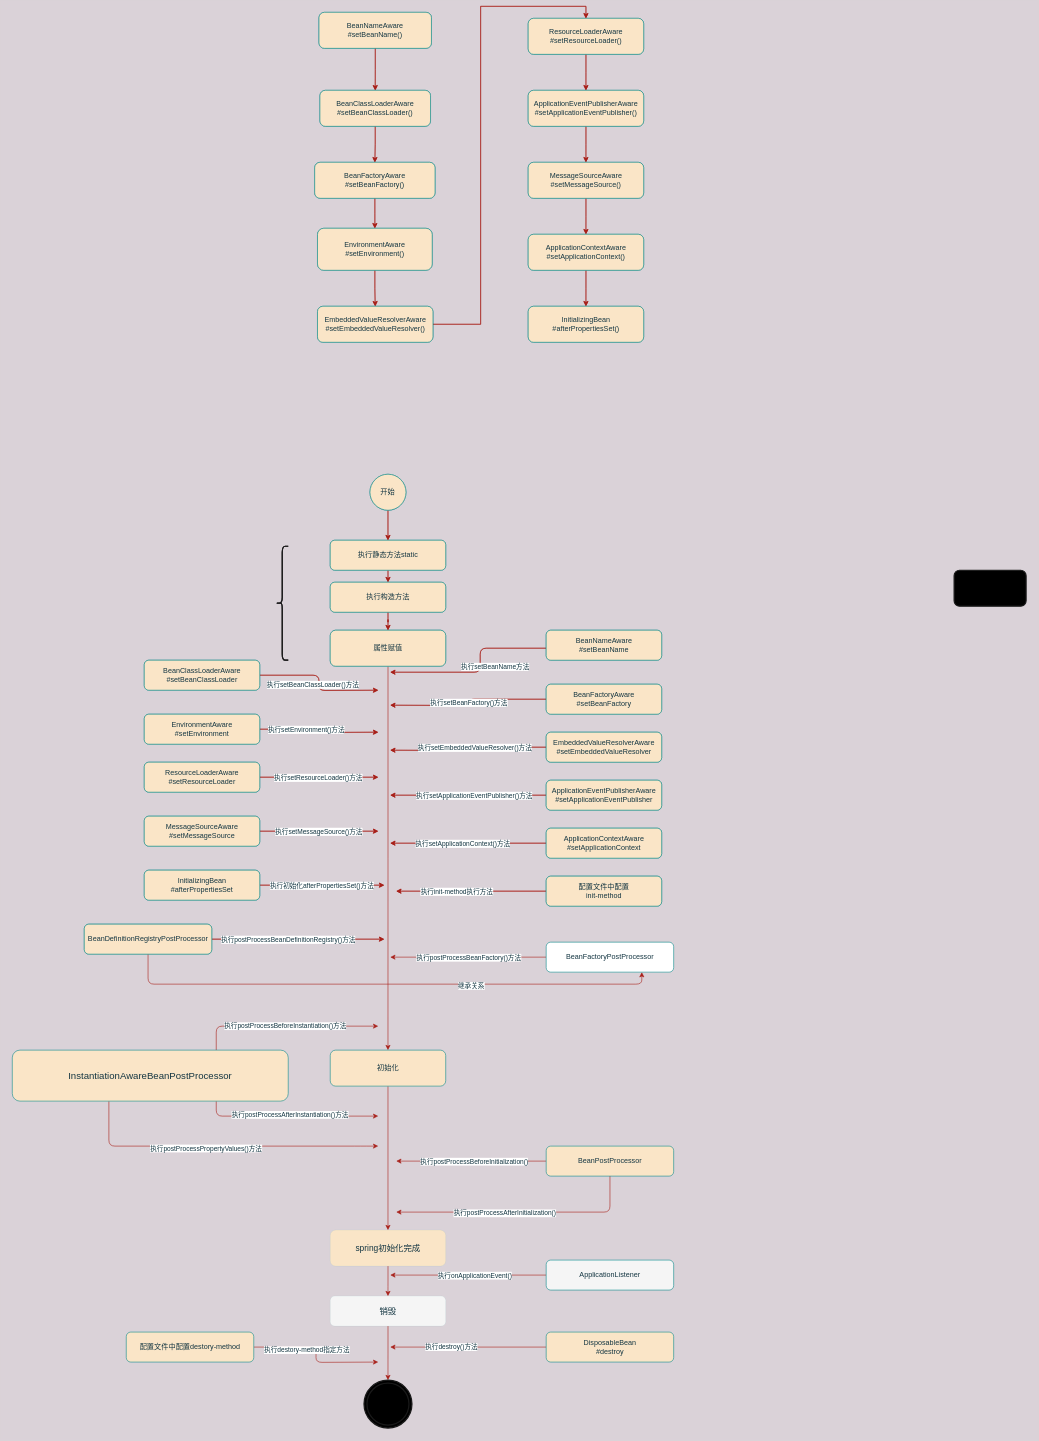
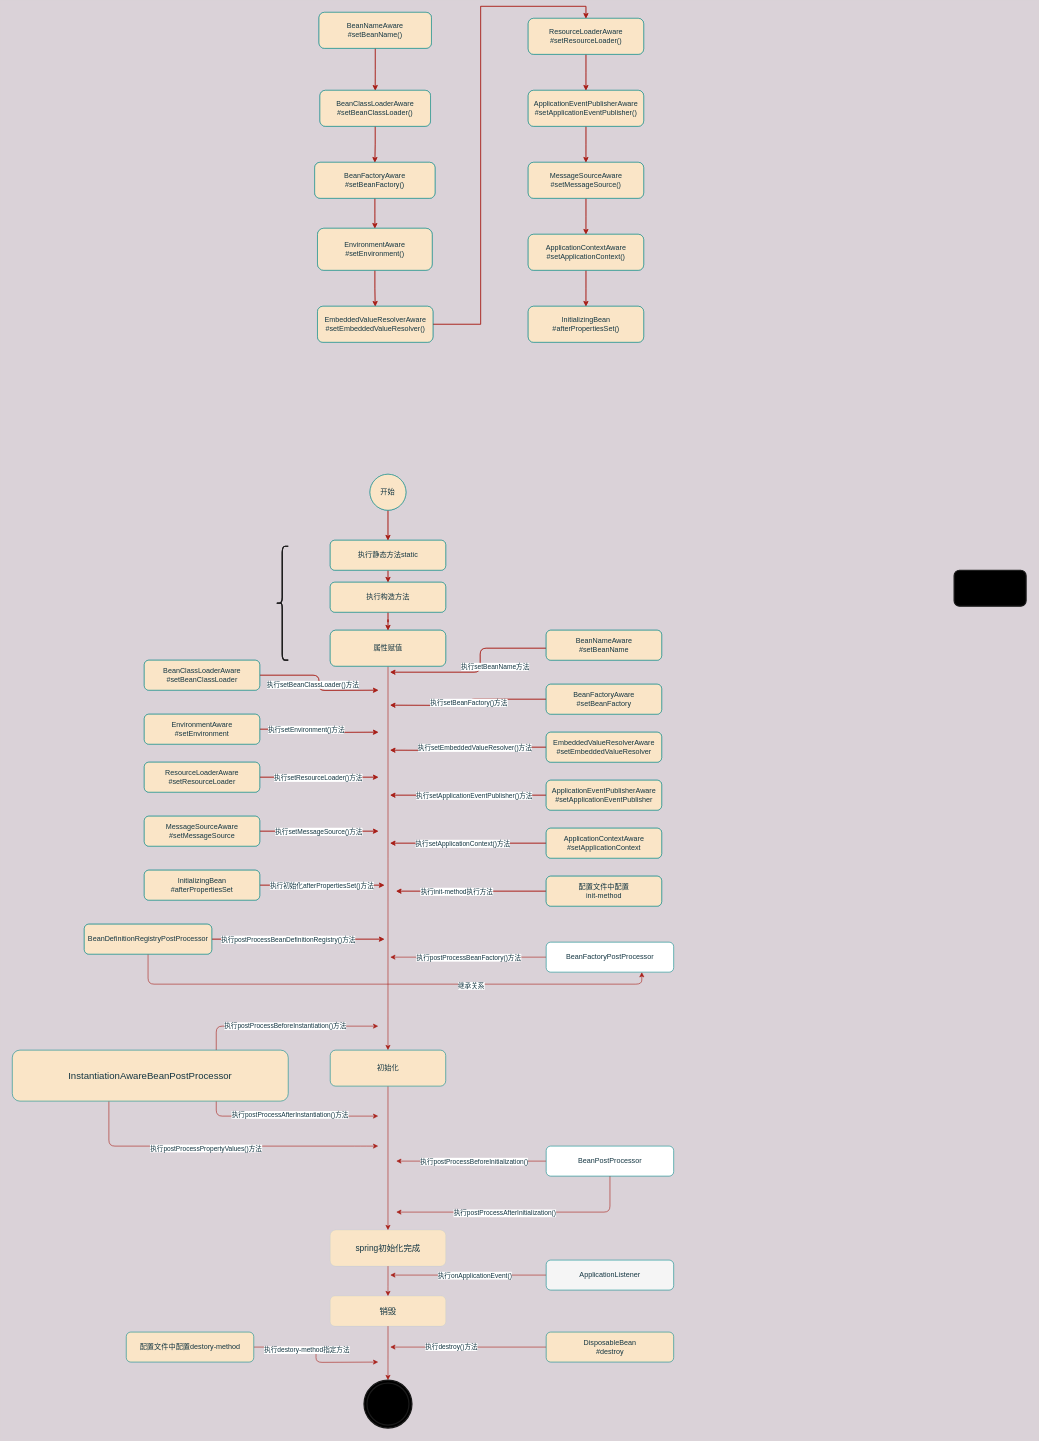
(610, 1161) -> (610, 1161)
(388, 1311) -> (388, 1311)
